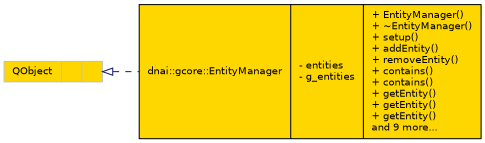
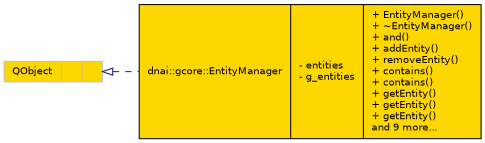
(395, 37) -> (391, 37)
